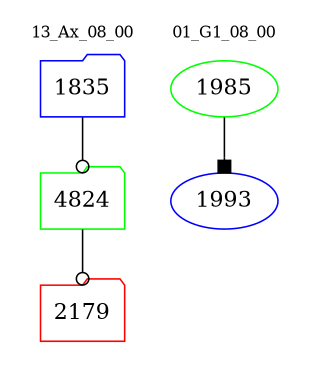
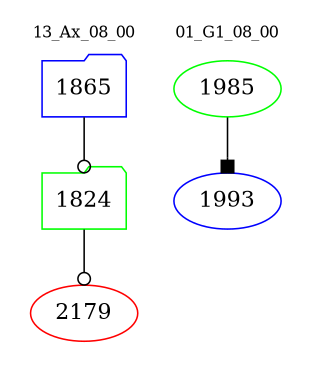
(83, 89) -> (84, 89)
(83, 201) -> (84, 201)
(83, 313) -> (84, 313)
